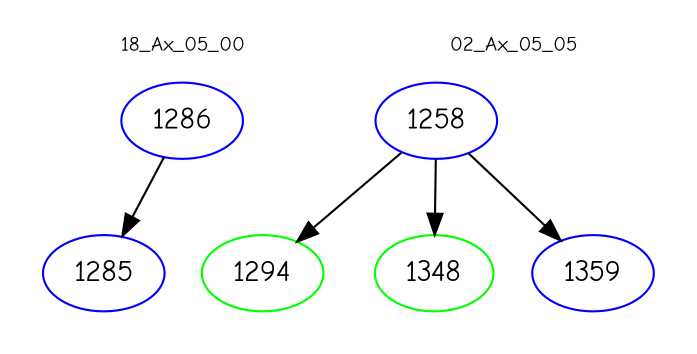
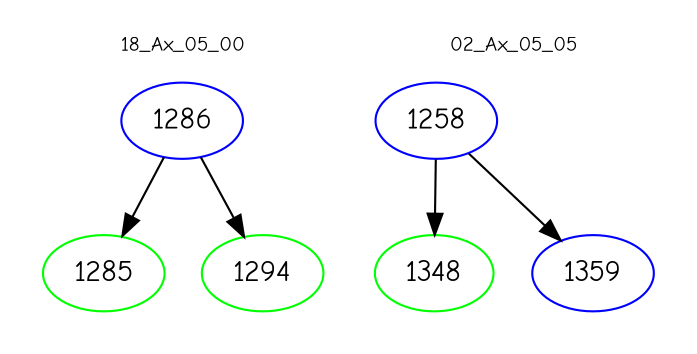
(373, 177) -> (217, 187)
(104, 273) -> (104, 273)
